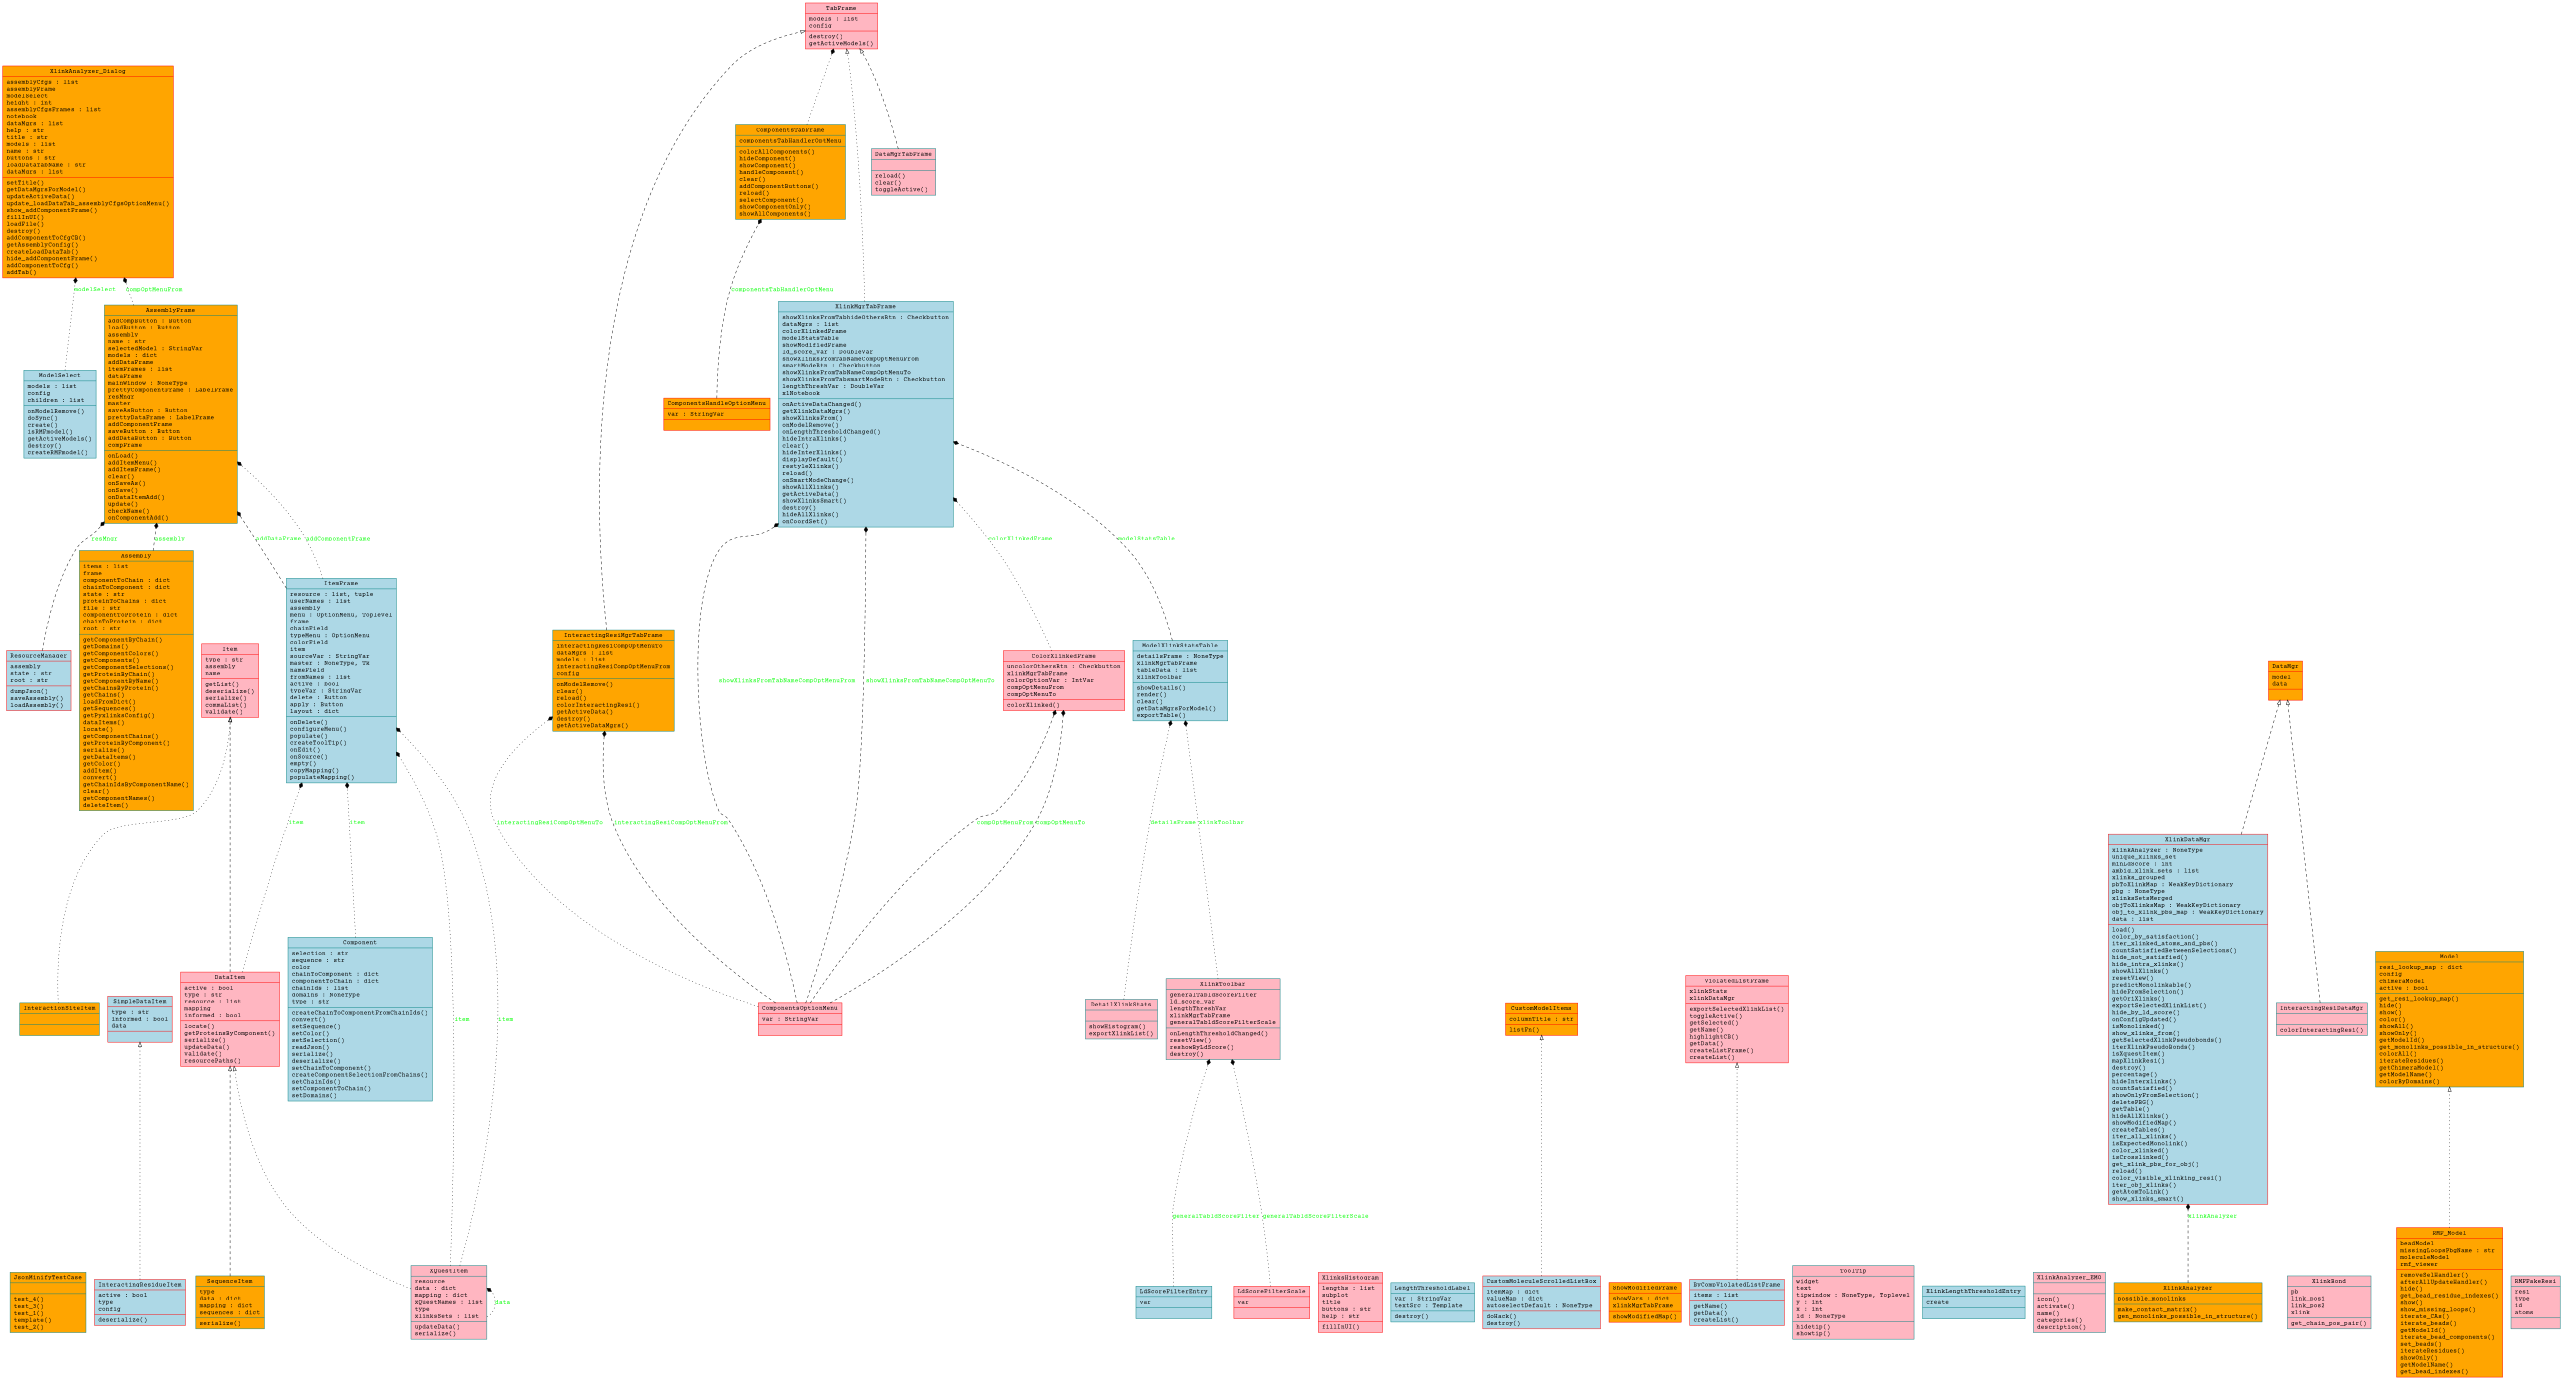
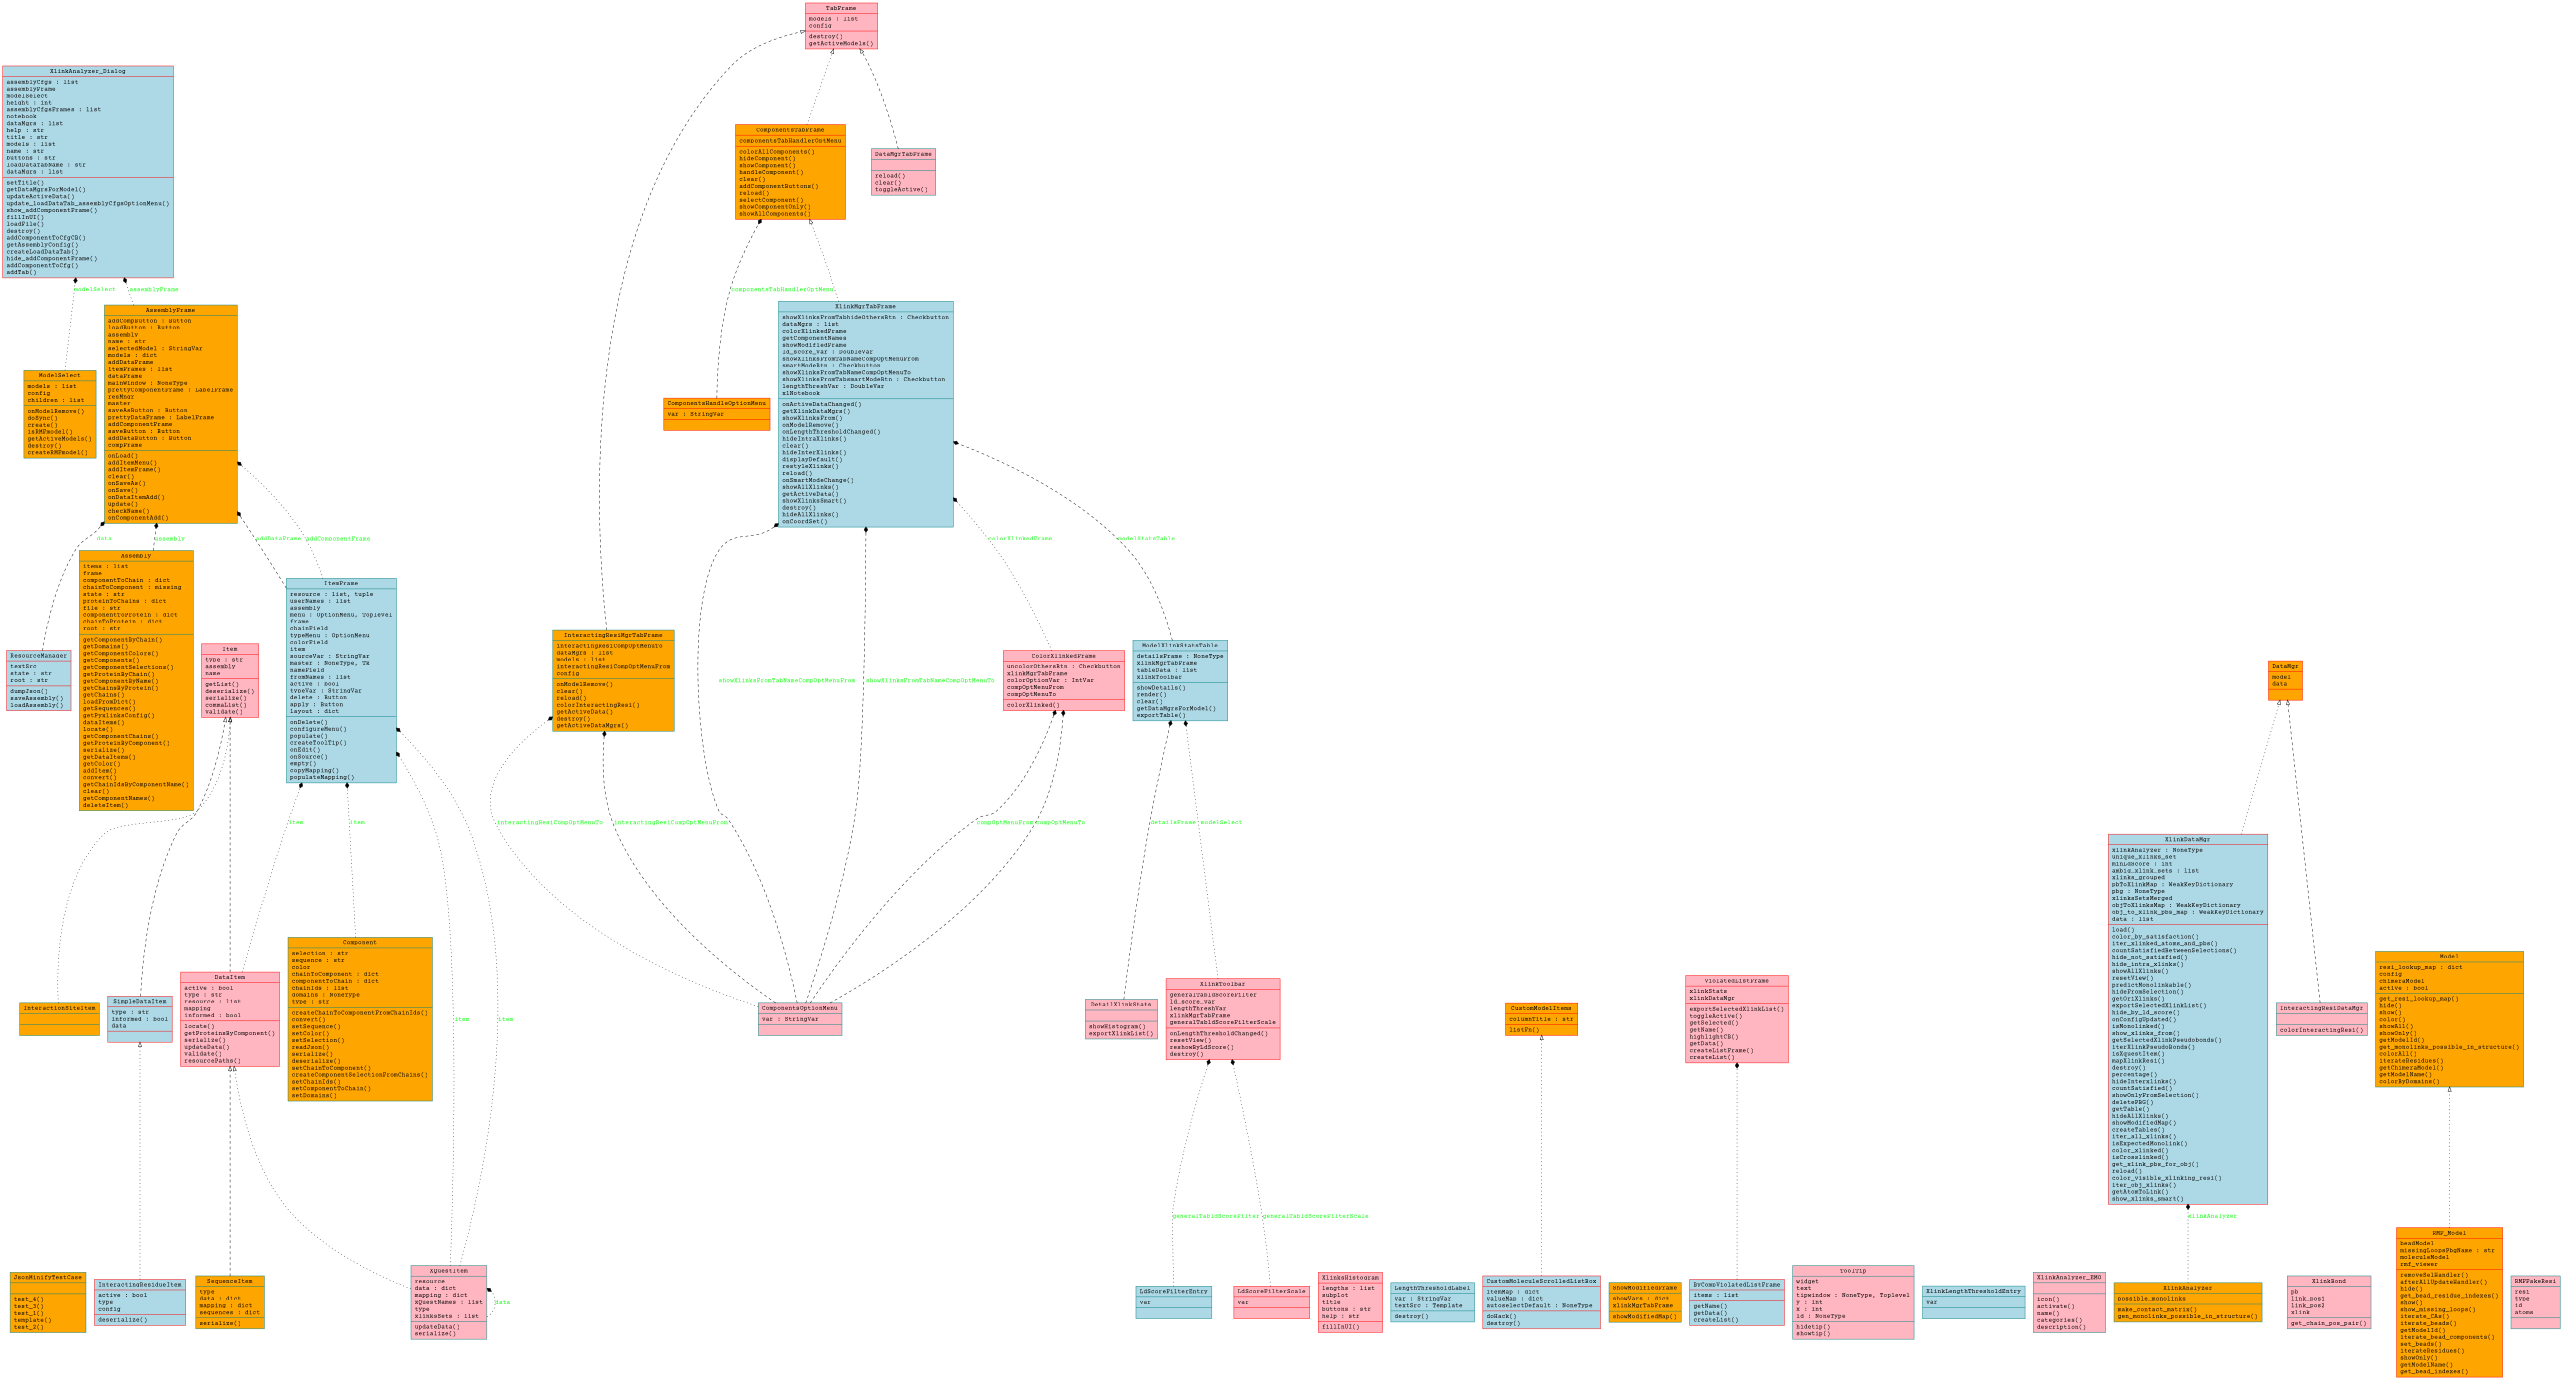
(819, 89) -> (819, 89)
(88, 172) -> (88, 172)
(790, 172) -> (790, 172)
(859, 177) -> (826, 262)
(154, 290) -> (154, 290)
(811, 338) -> (815, 338)
(60, 414) -> (60, 414)
(105, 539) -> (105, 539)
(127, 587) -> (132, 587)
(26, 666) -> (24, 666)
(2260, 769) -> (2260, 769)
(1222, 822) -> (1222, 822)
none -> (168, 853)
(1143, 862) -> (1143, 862)
(360, 1019) -> (360, 1019)
(800, 1019) -> (800, 1019)
(1223, 1019) -> (1223, 1019)
(1737, 1174) -> (1737, 1174)
(2188, 1246) -> (2188, 1246)
(1645, 1302) -> (1645, 1302)
(1938, 1302) -> (1932, 1302)
